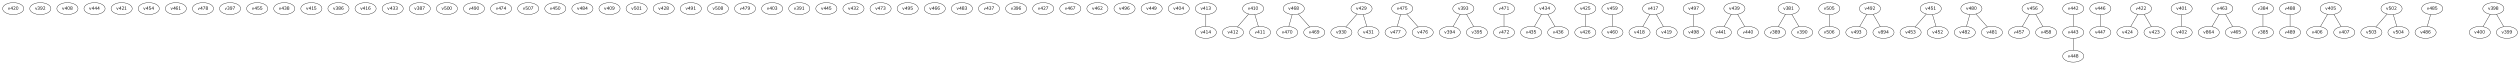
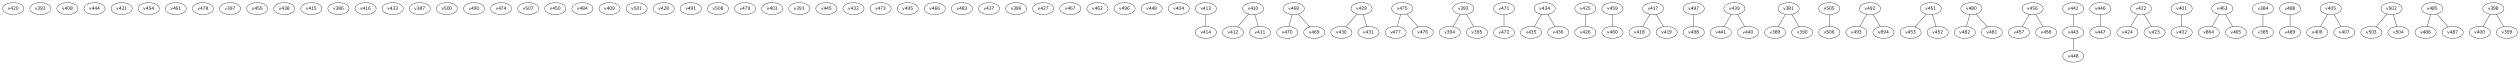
(1341, 32) -> (1341, 32)
none -> (2453, 32)
